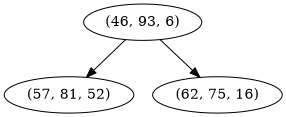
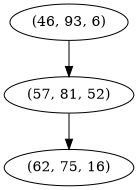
(176, 55) -> (69, 126)
